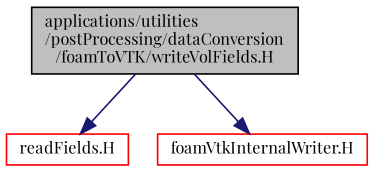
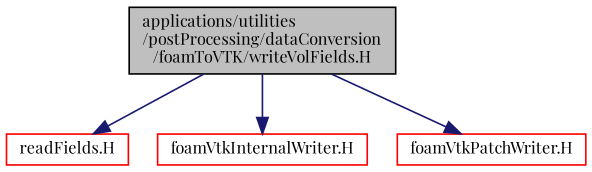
none -> (492, 150)
